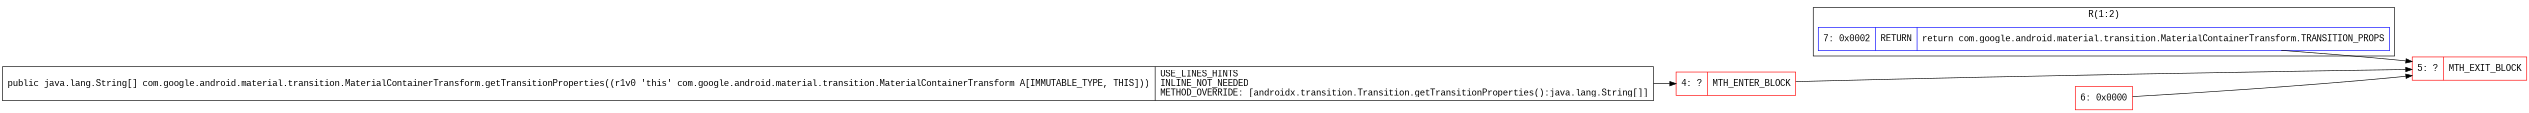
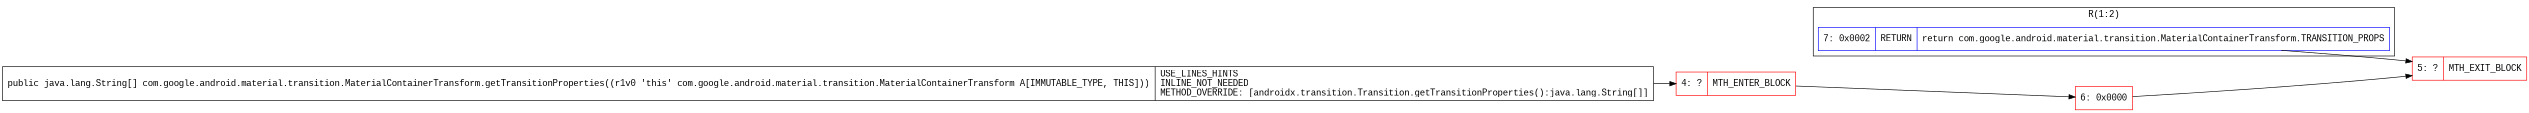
(2101, 75) -> (1932, 91)
